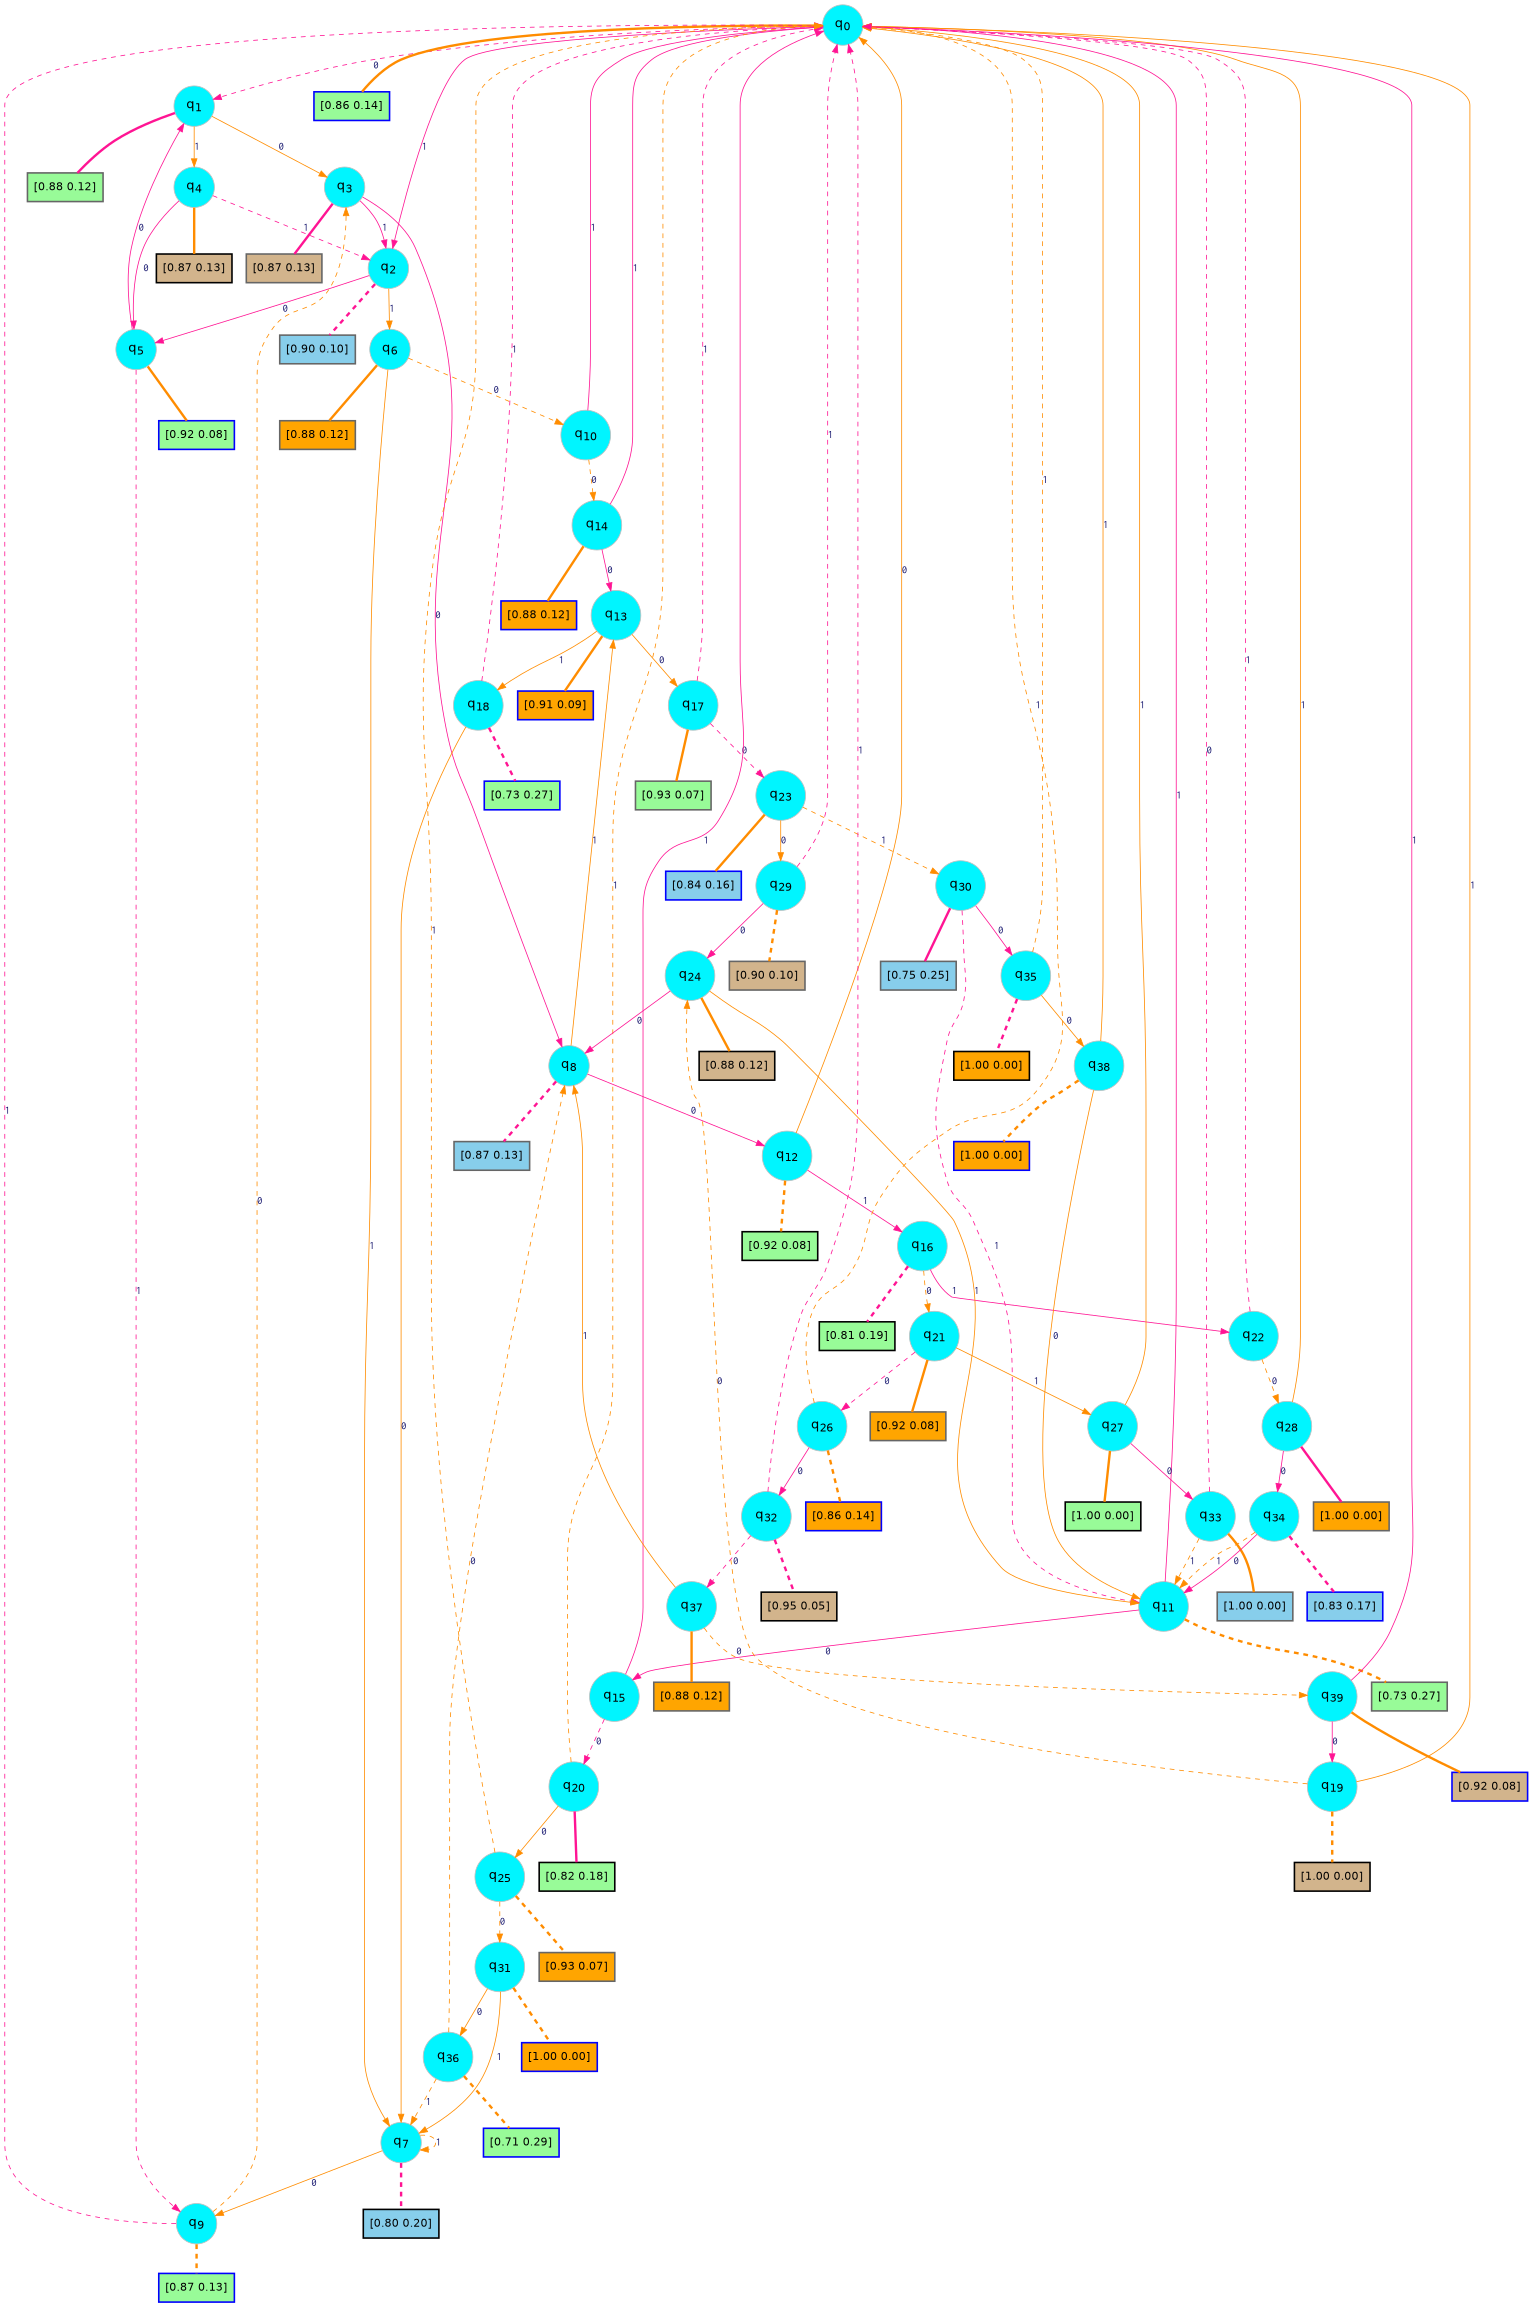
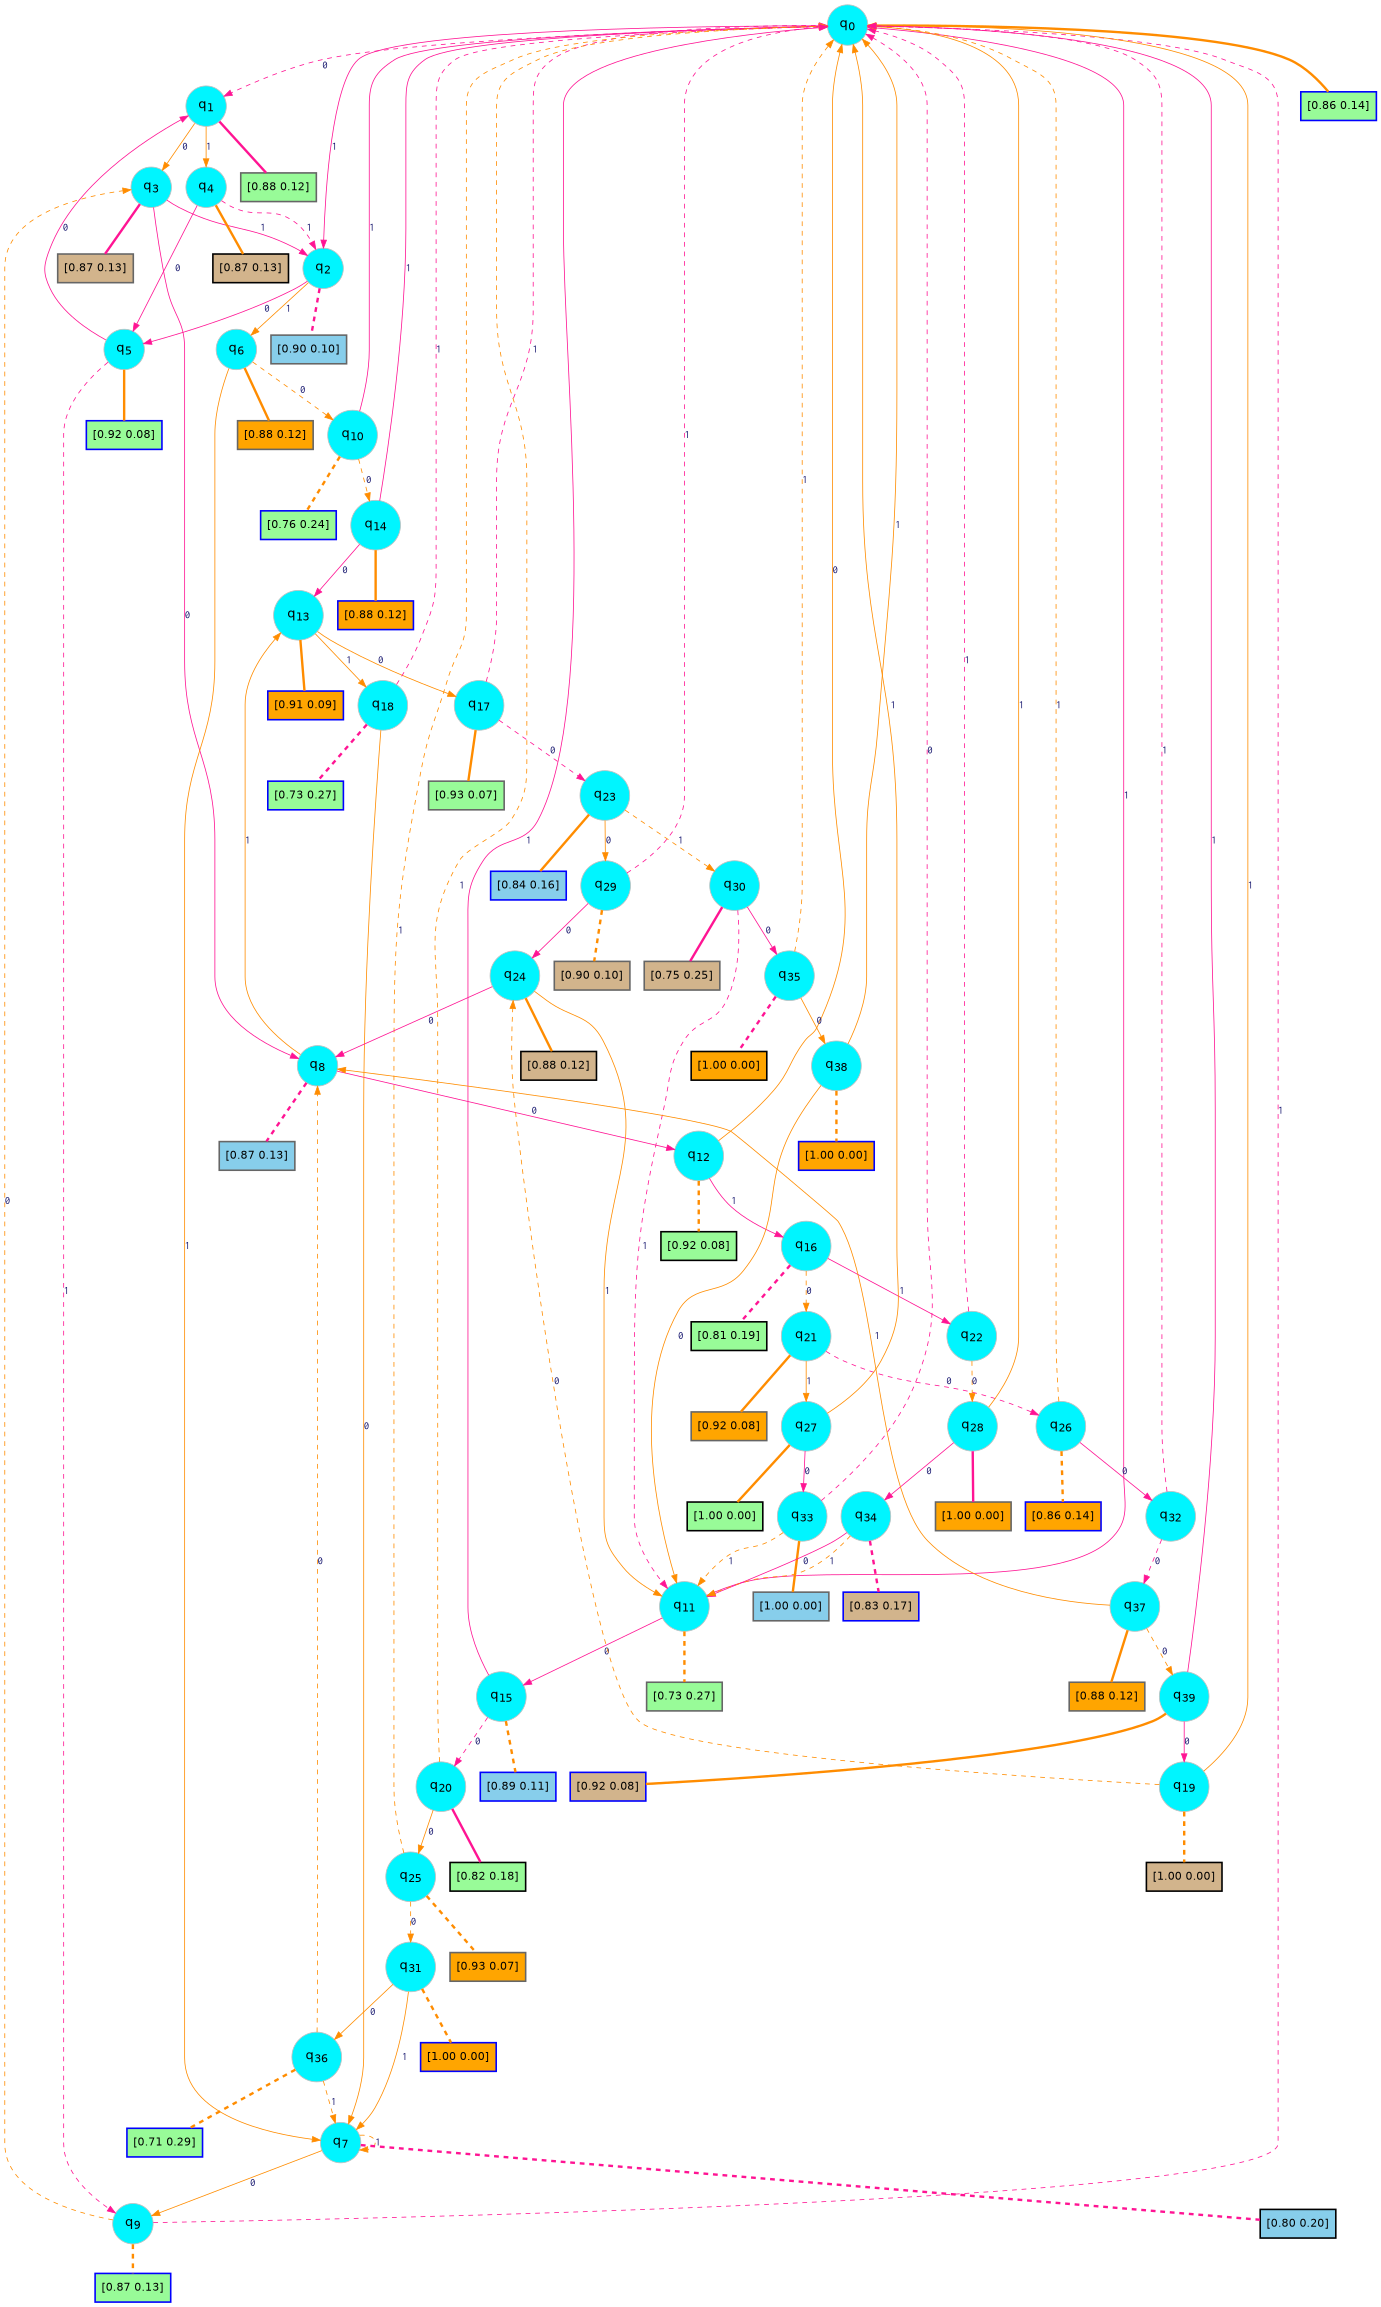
none -> (298, 525)
(918, 976) -> (682, 976)
(799, 1607) -> none
(1345, 1607) -> (881, 1607)
none -> (518, 1787)
